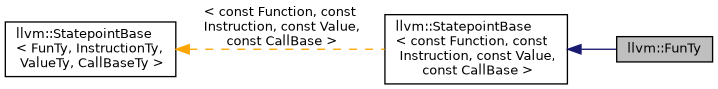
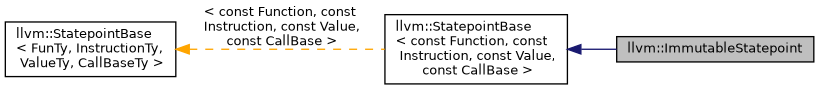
(665, 49) -> (715, 49)
